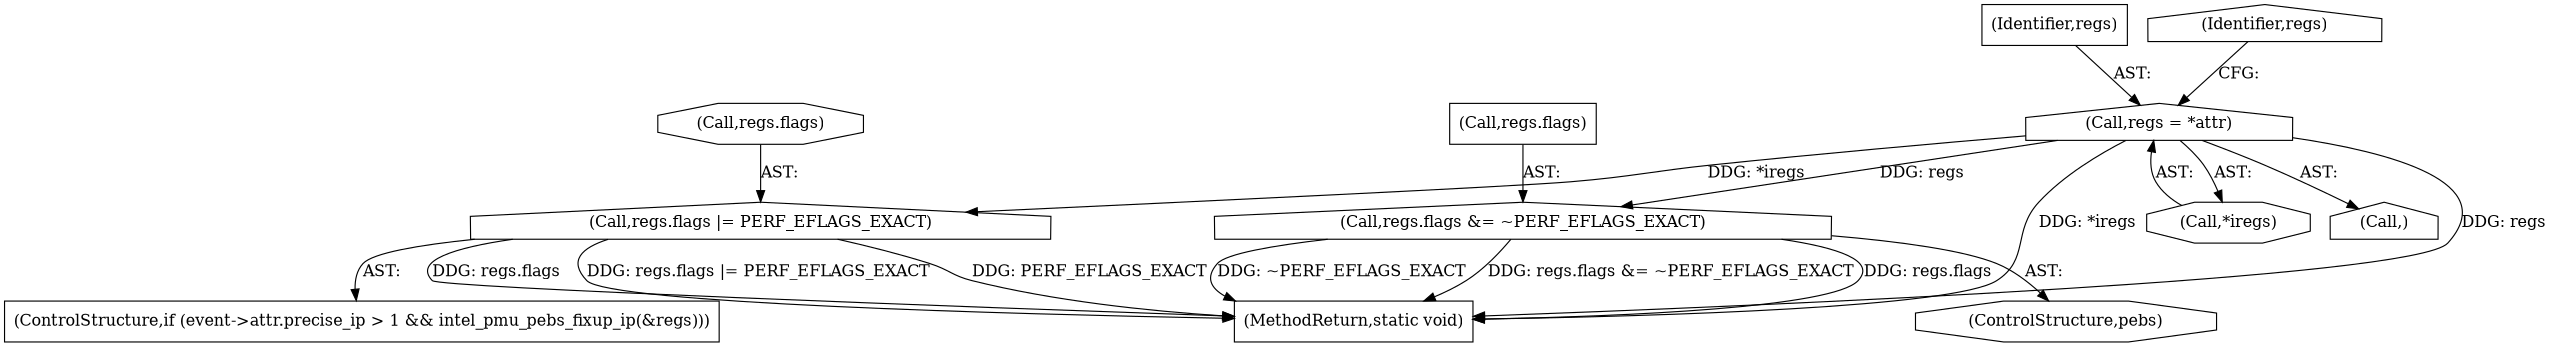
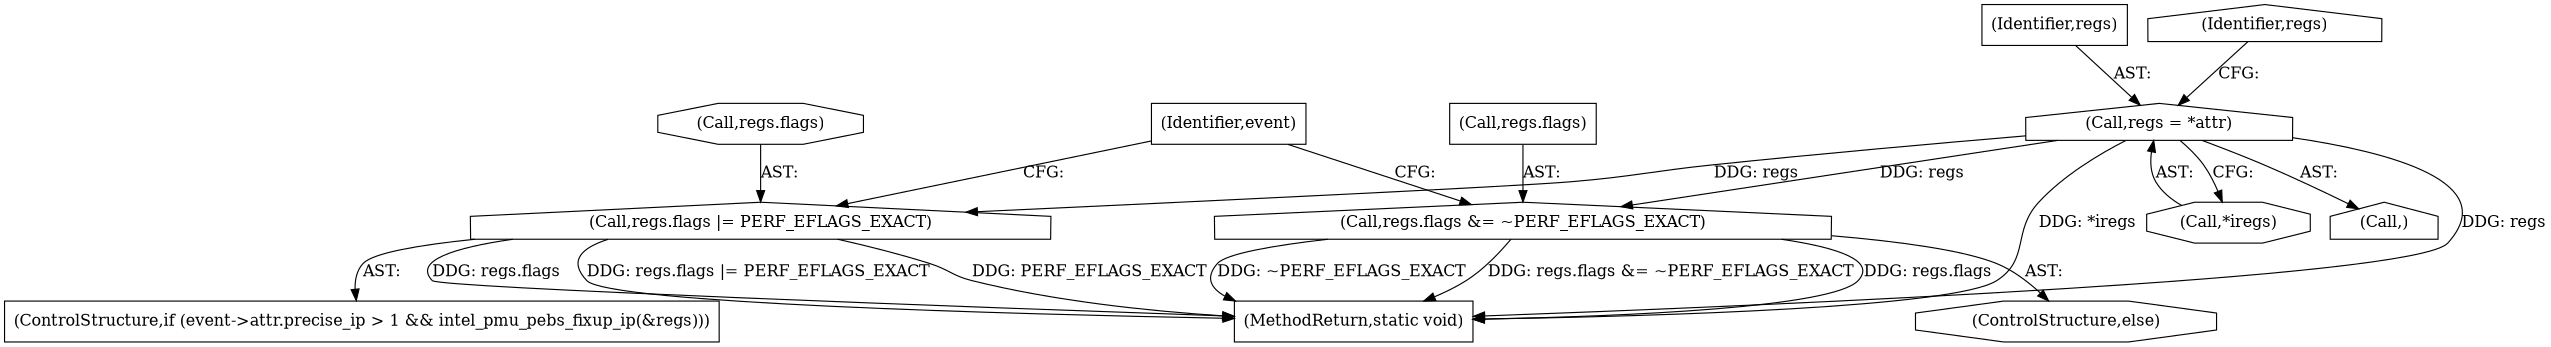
none -> (1229, 124)
(1756, 173) -> (1756, 173)
(2236, 173) -> (2236, 173)
(2066, 322) -> (2066, 322)
